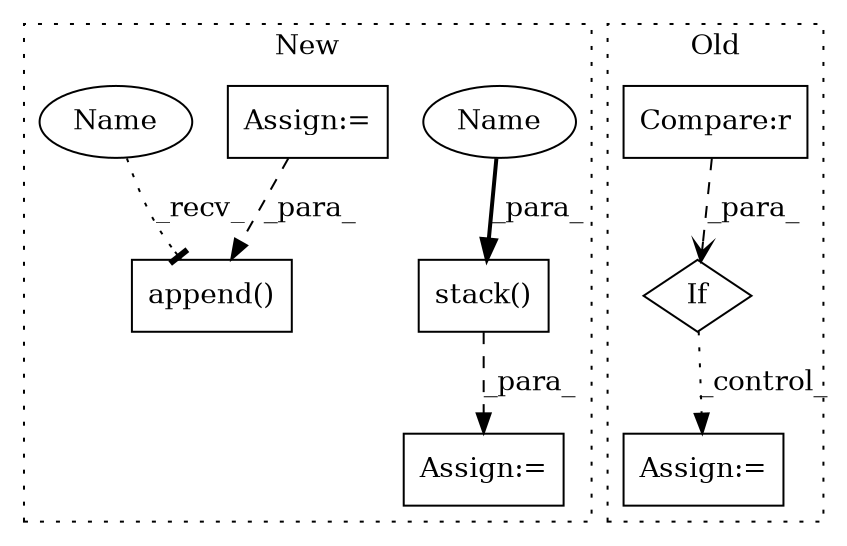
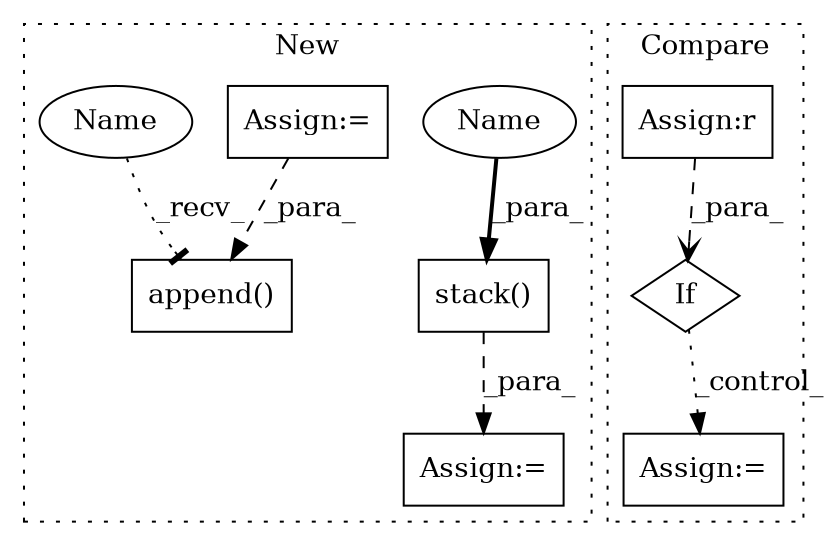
(716, 47) -> (706, 47)
(716, 122) -> (698, 122)
